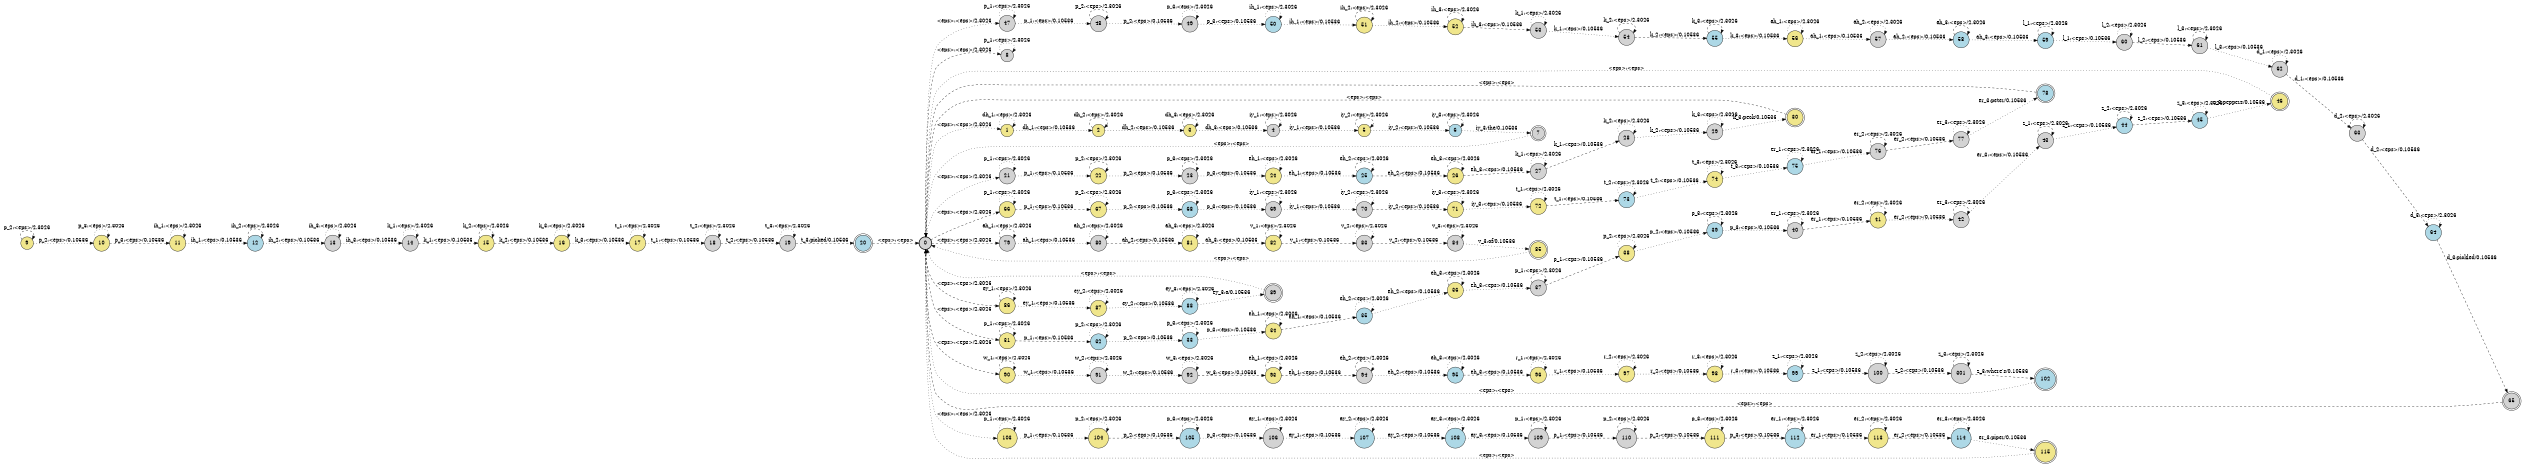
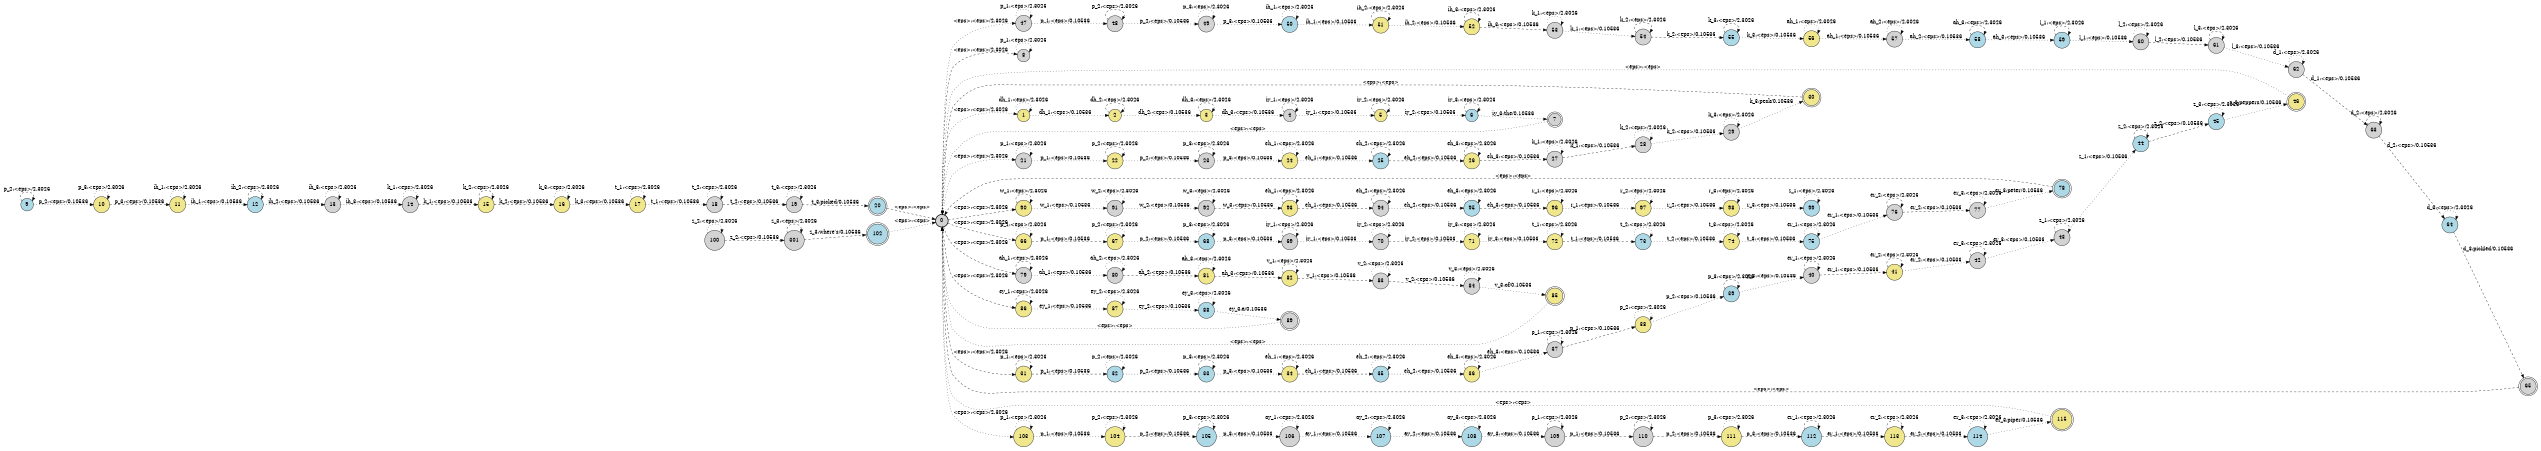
(27, 243) -> (27, 205)
(1834, 374) -> none
